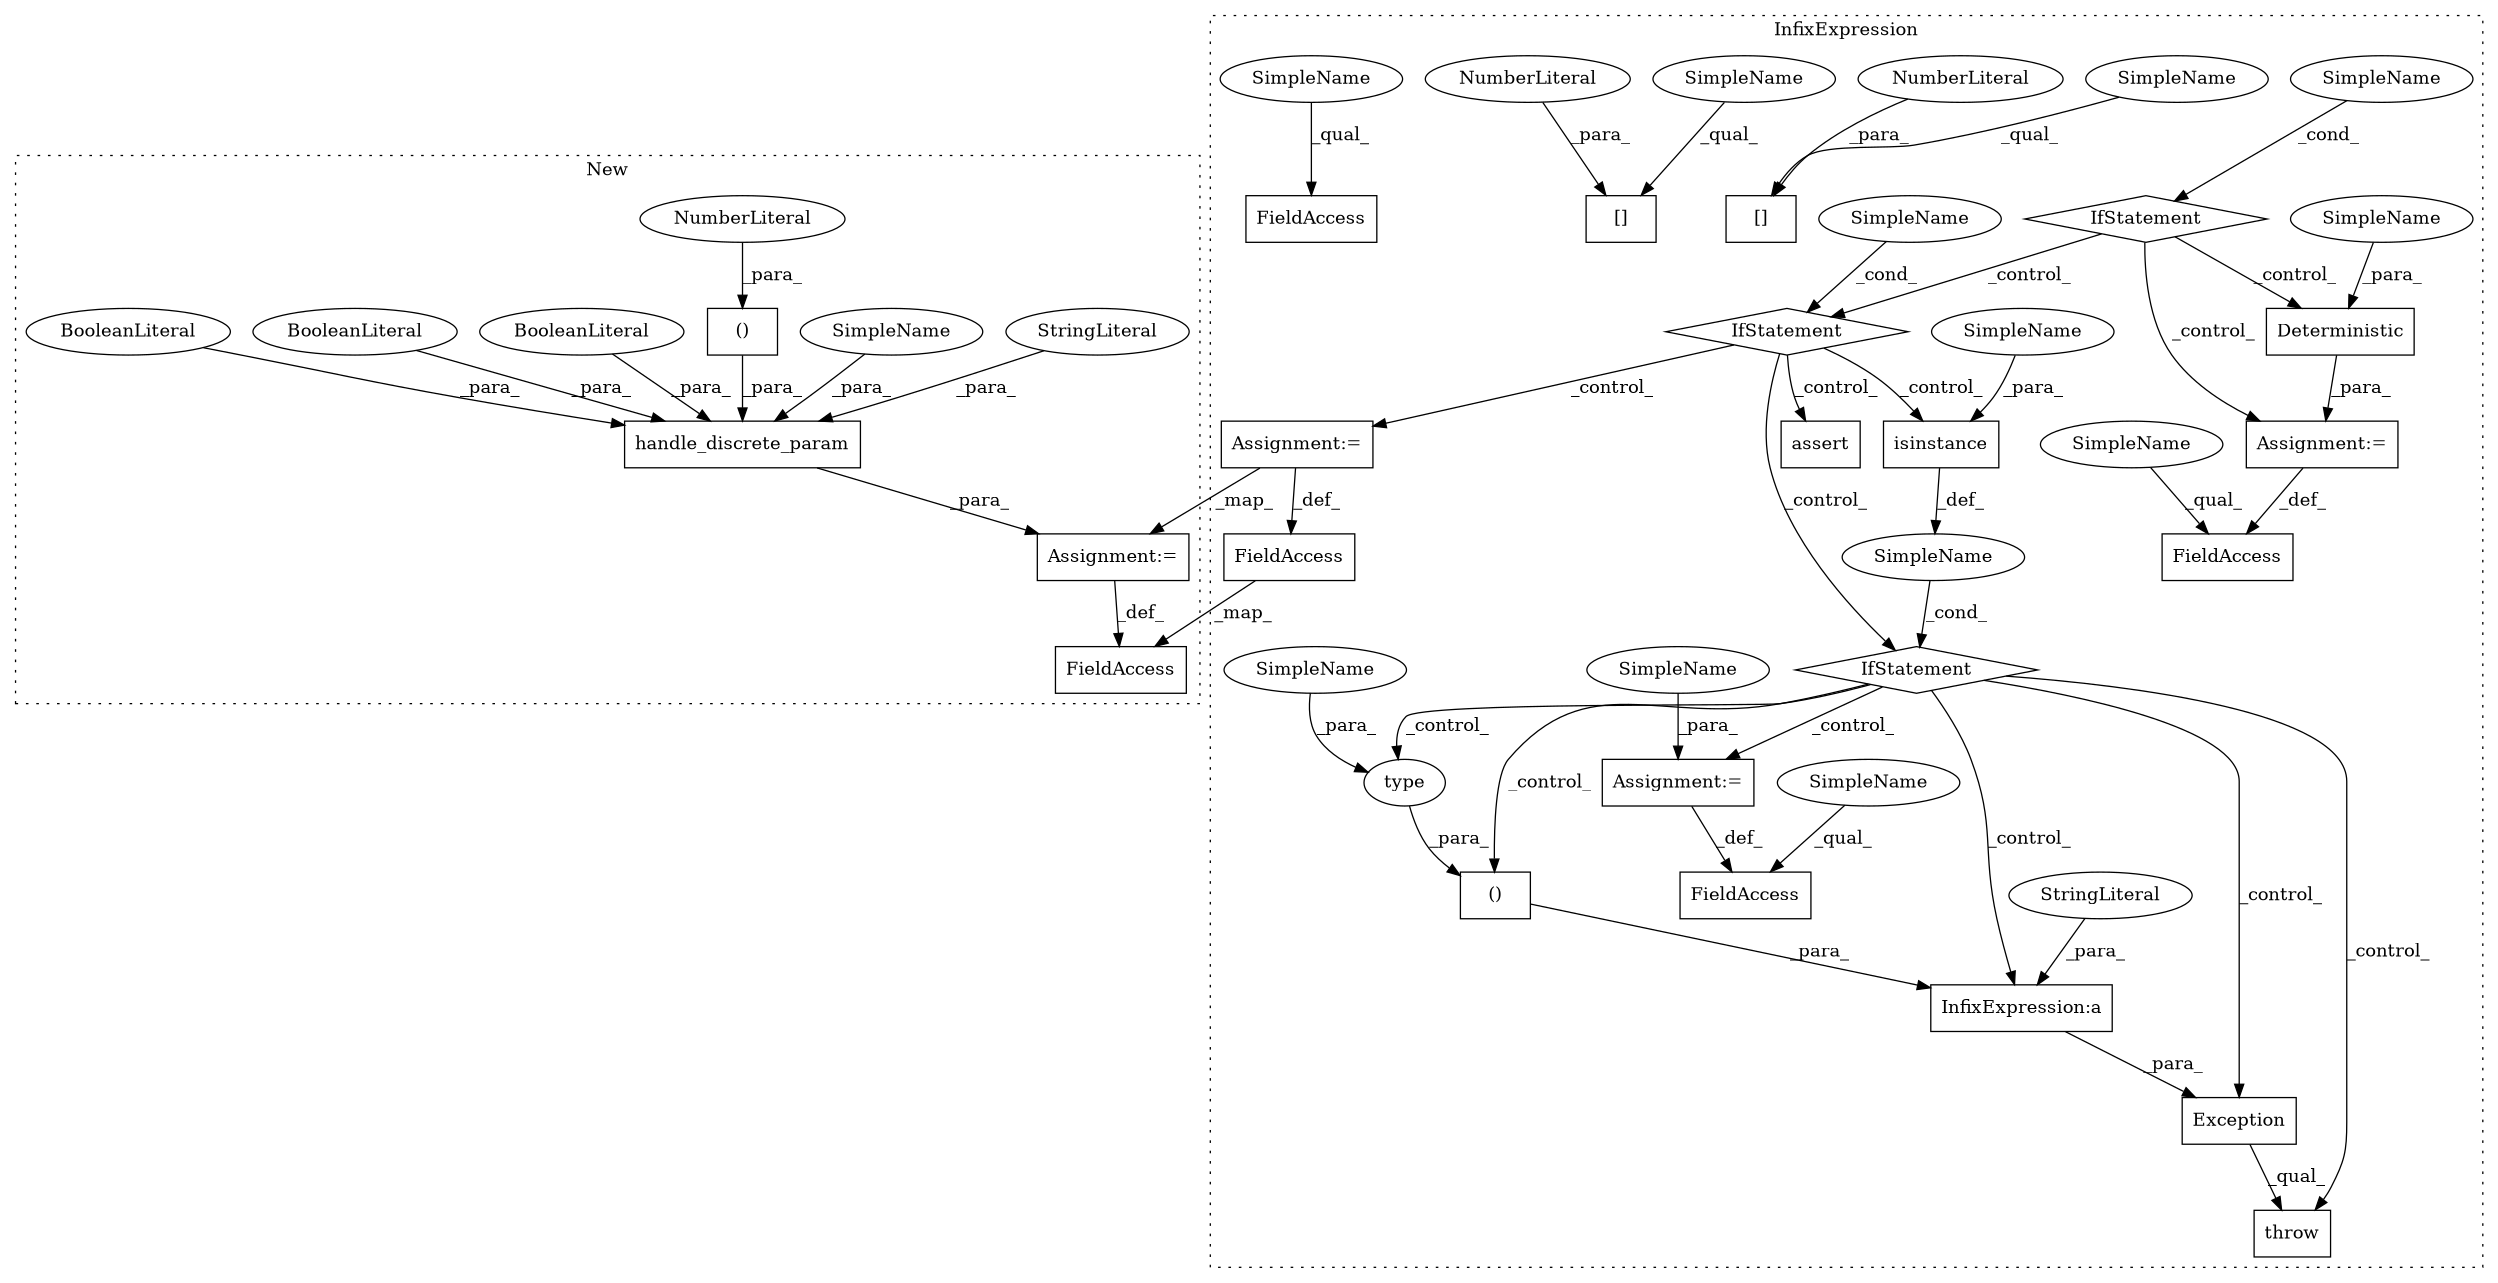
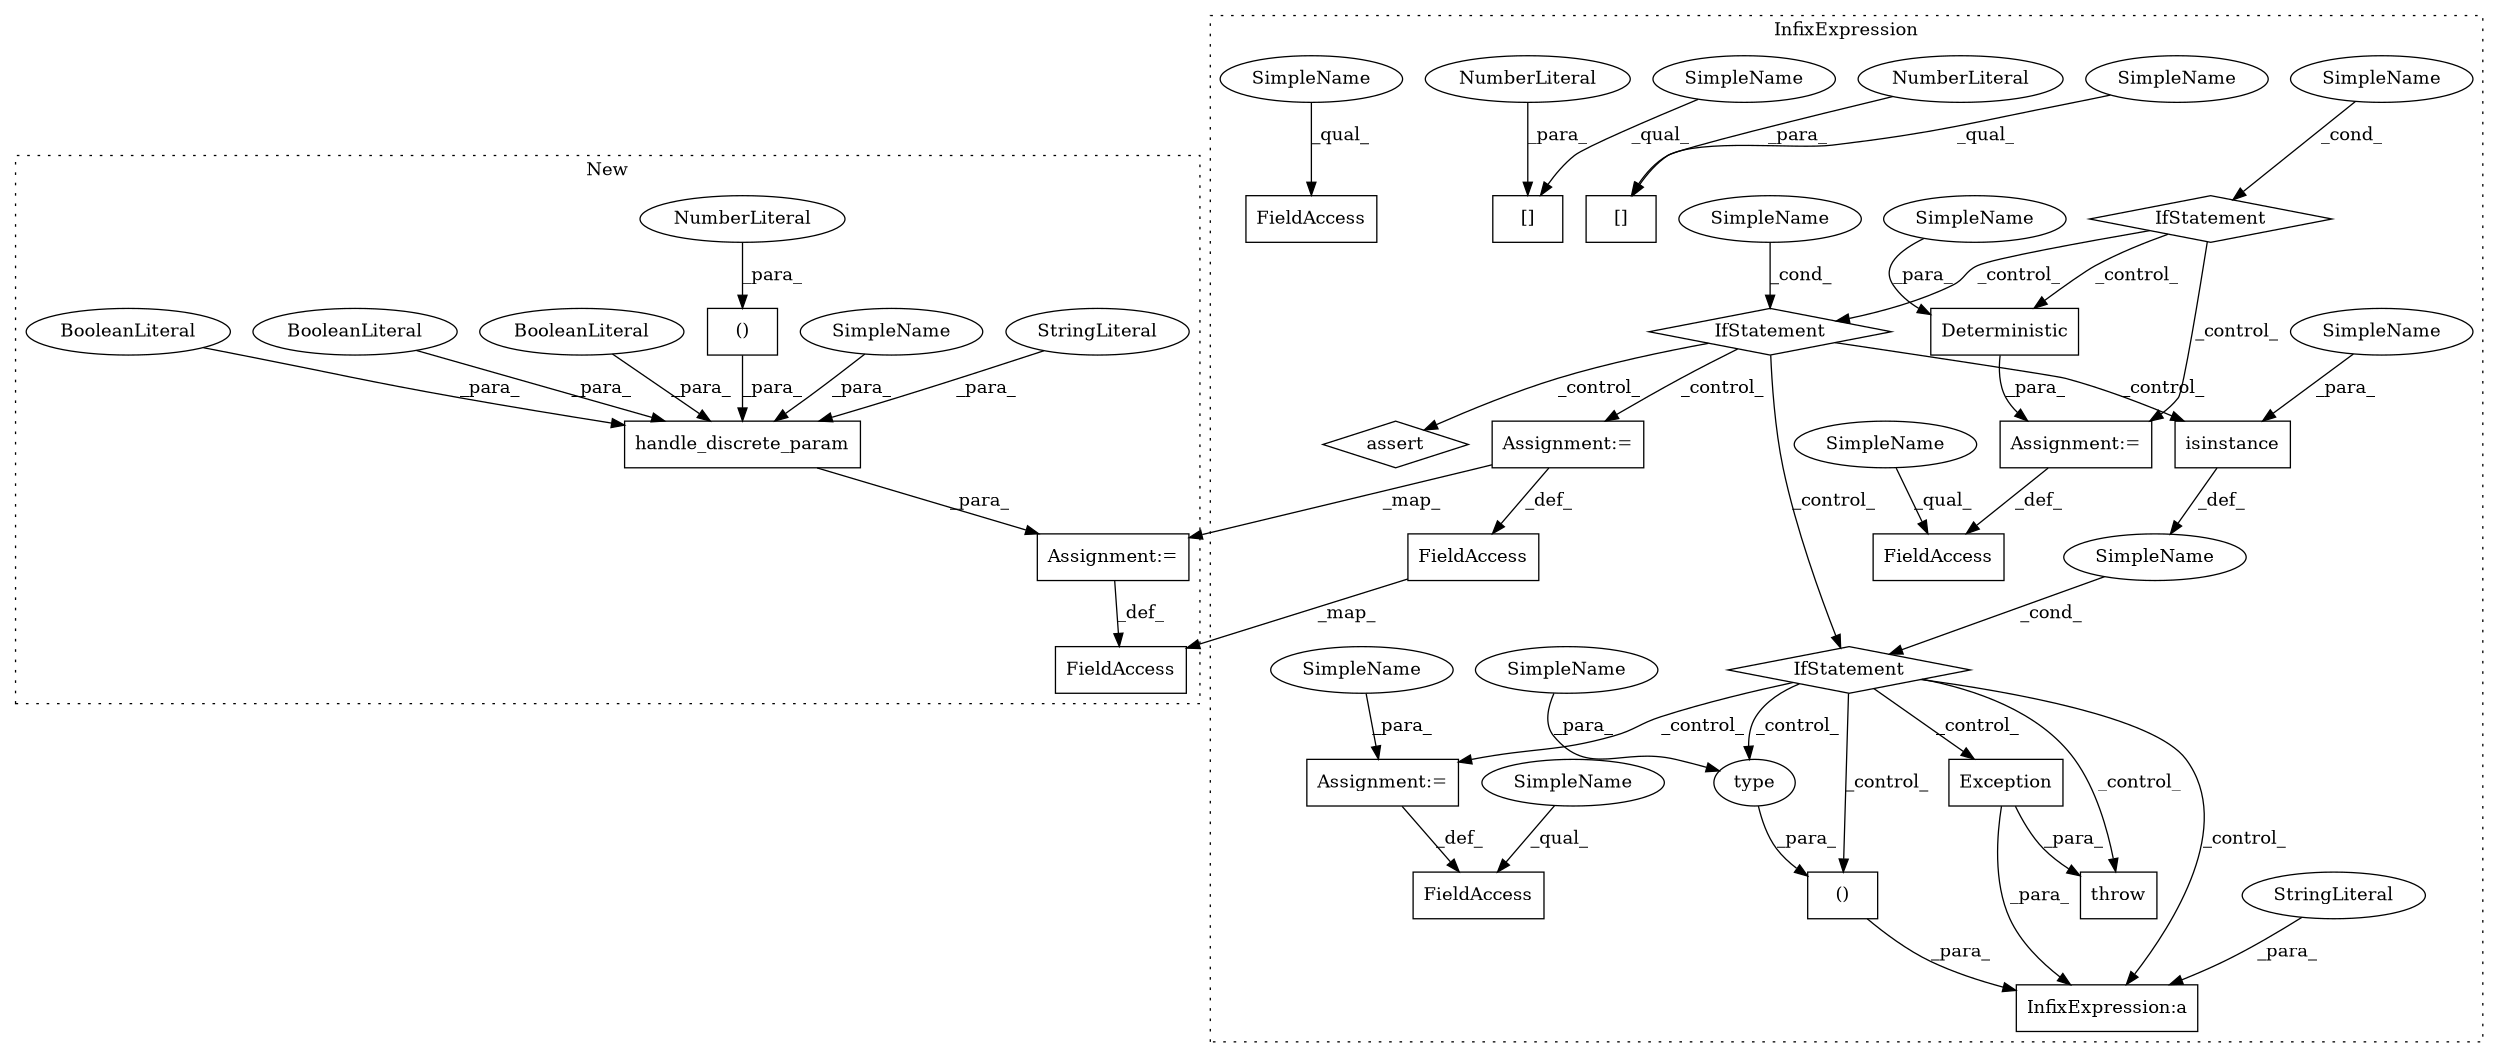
(1821, 444) -> (1396, 444)
(2125, 1062) -> (2004, 901)
(2297, 1177) -> (2073, 839)
